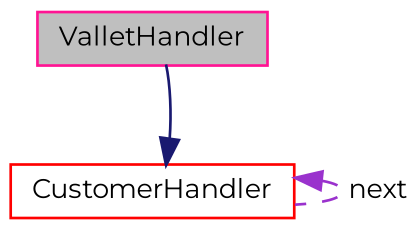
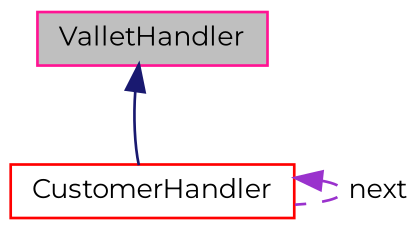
(170, 101) -> (135, 128)
